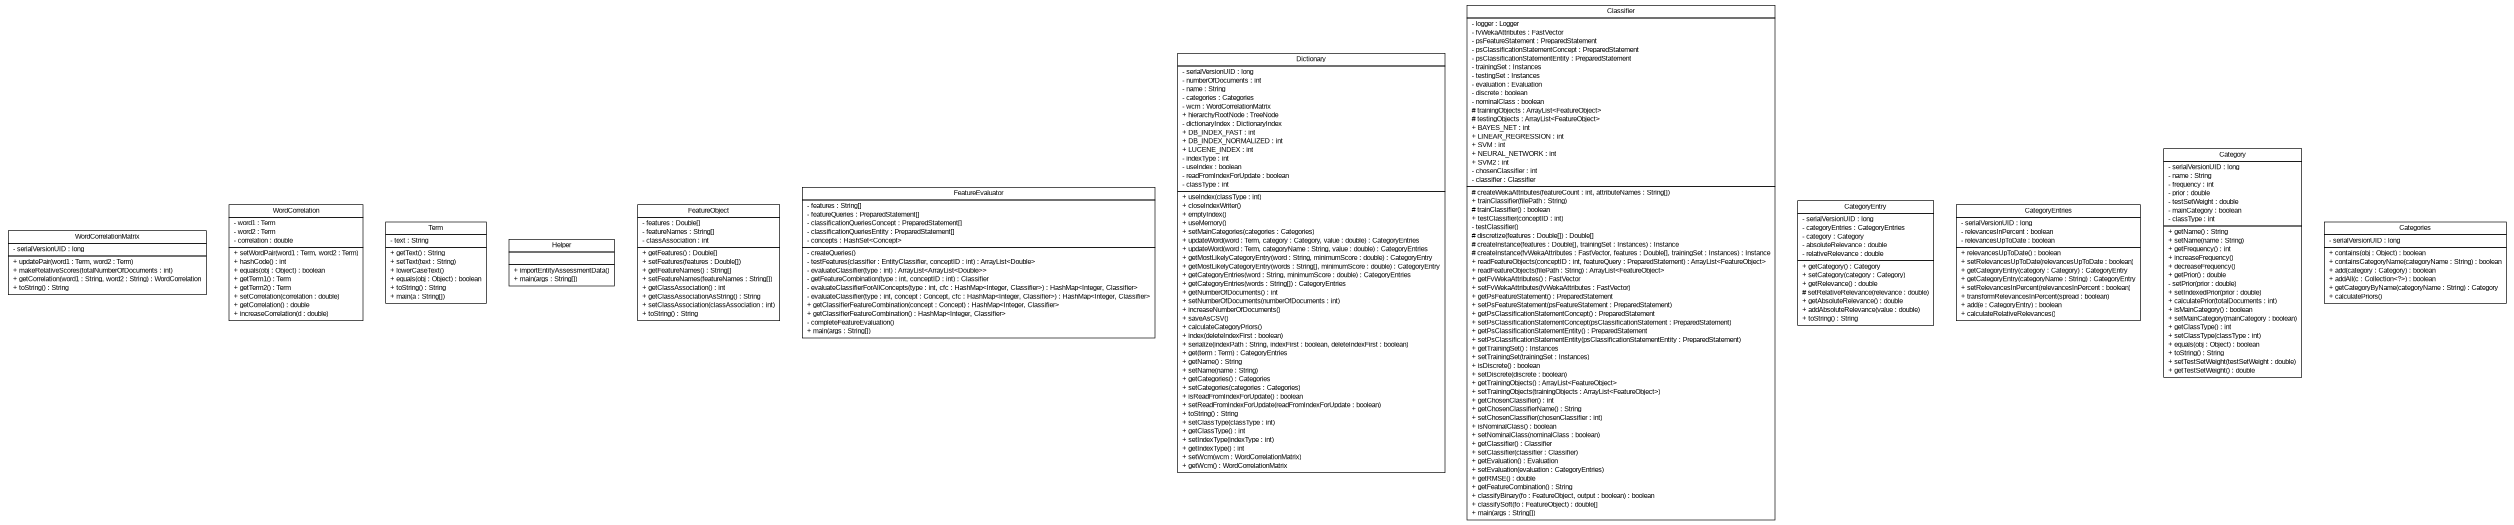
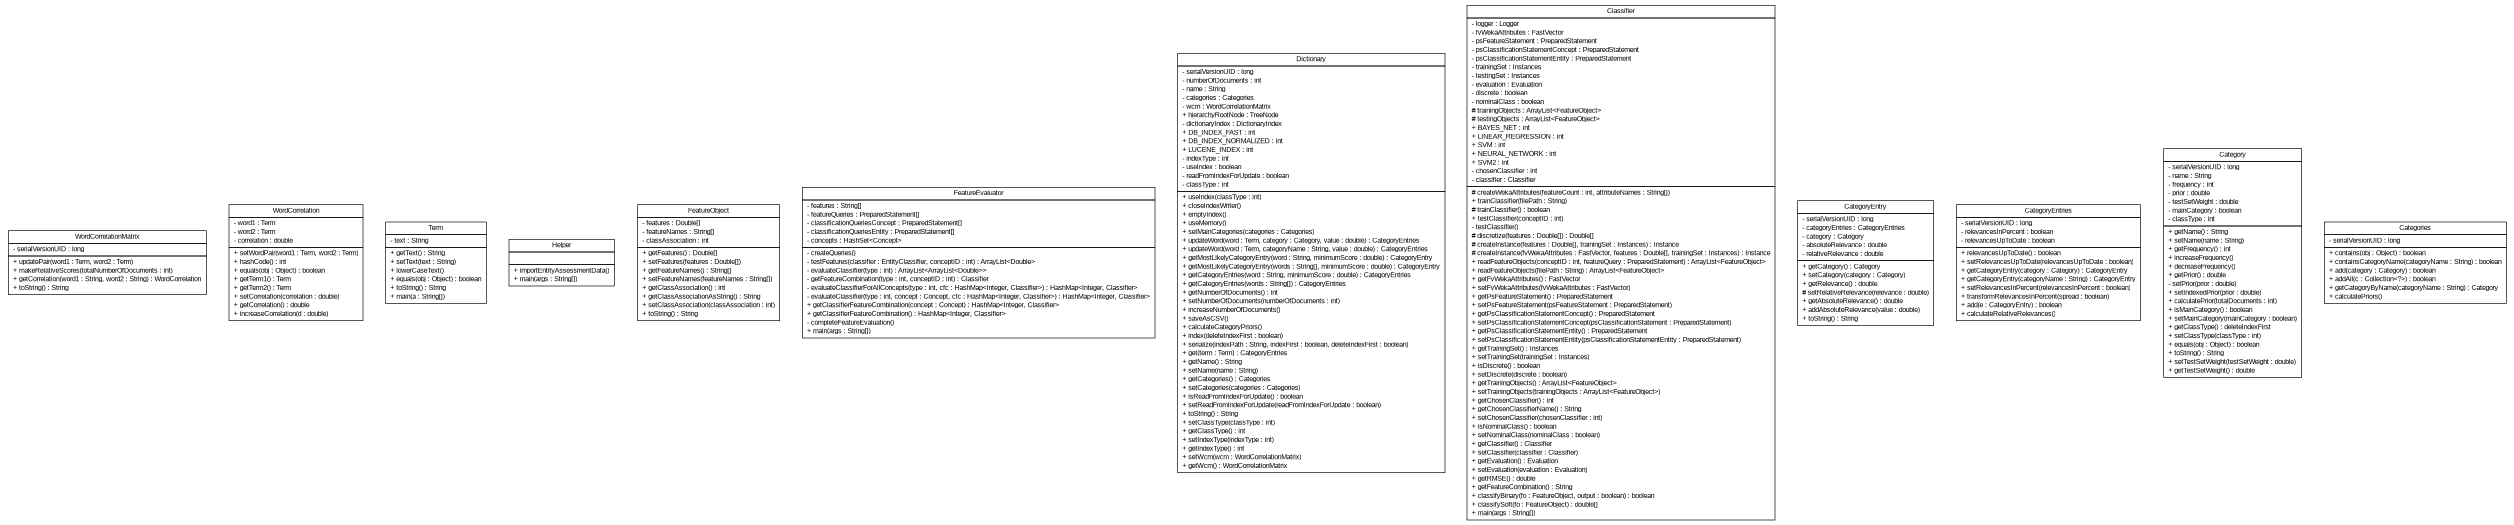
(2200, 327) -> (2220, 327)
(1538, 470) -> (1530, 470)
